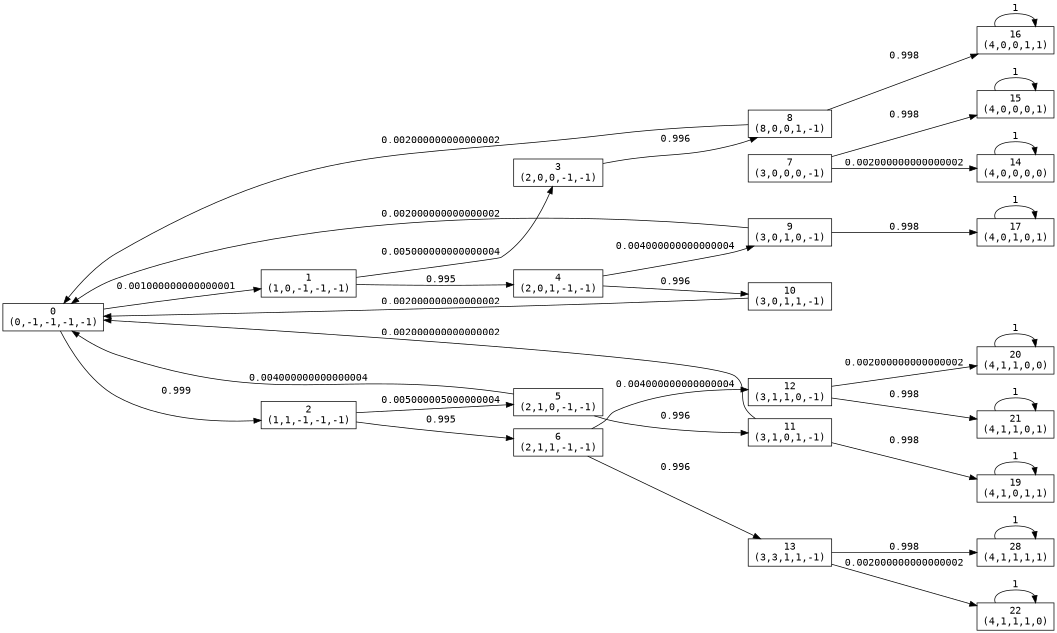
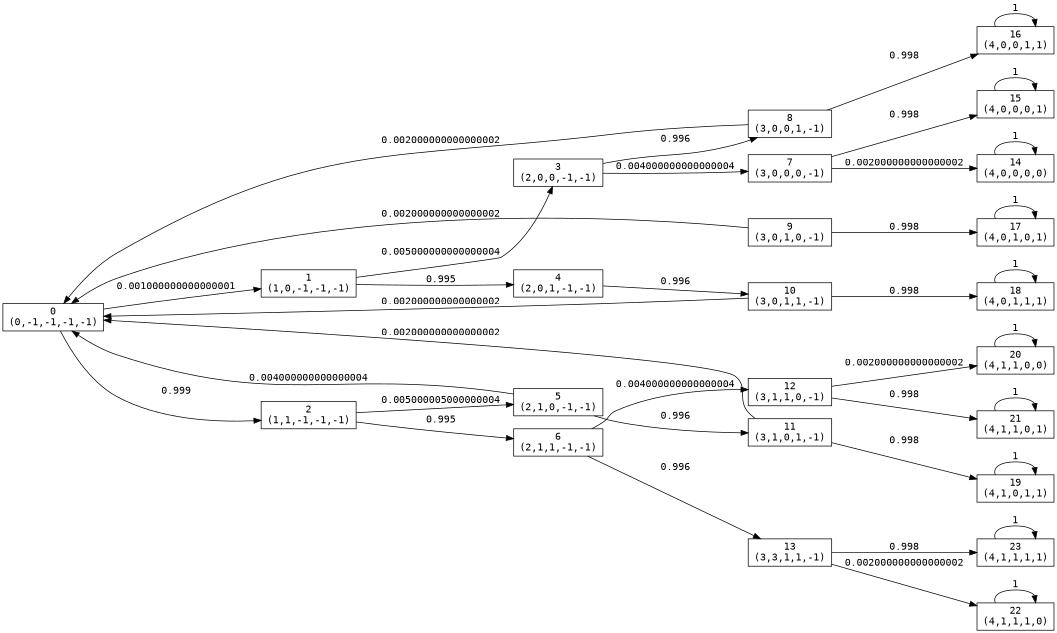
(790, 124) -> (790, 124)
none -> (672, 173)
(675, 263) -> none
none -> (1015, 296)
(1015, 553) -> (1015, 553)
